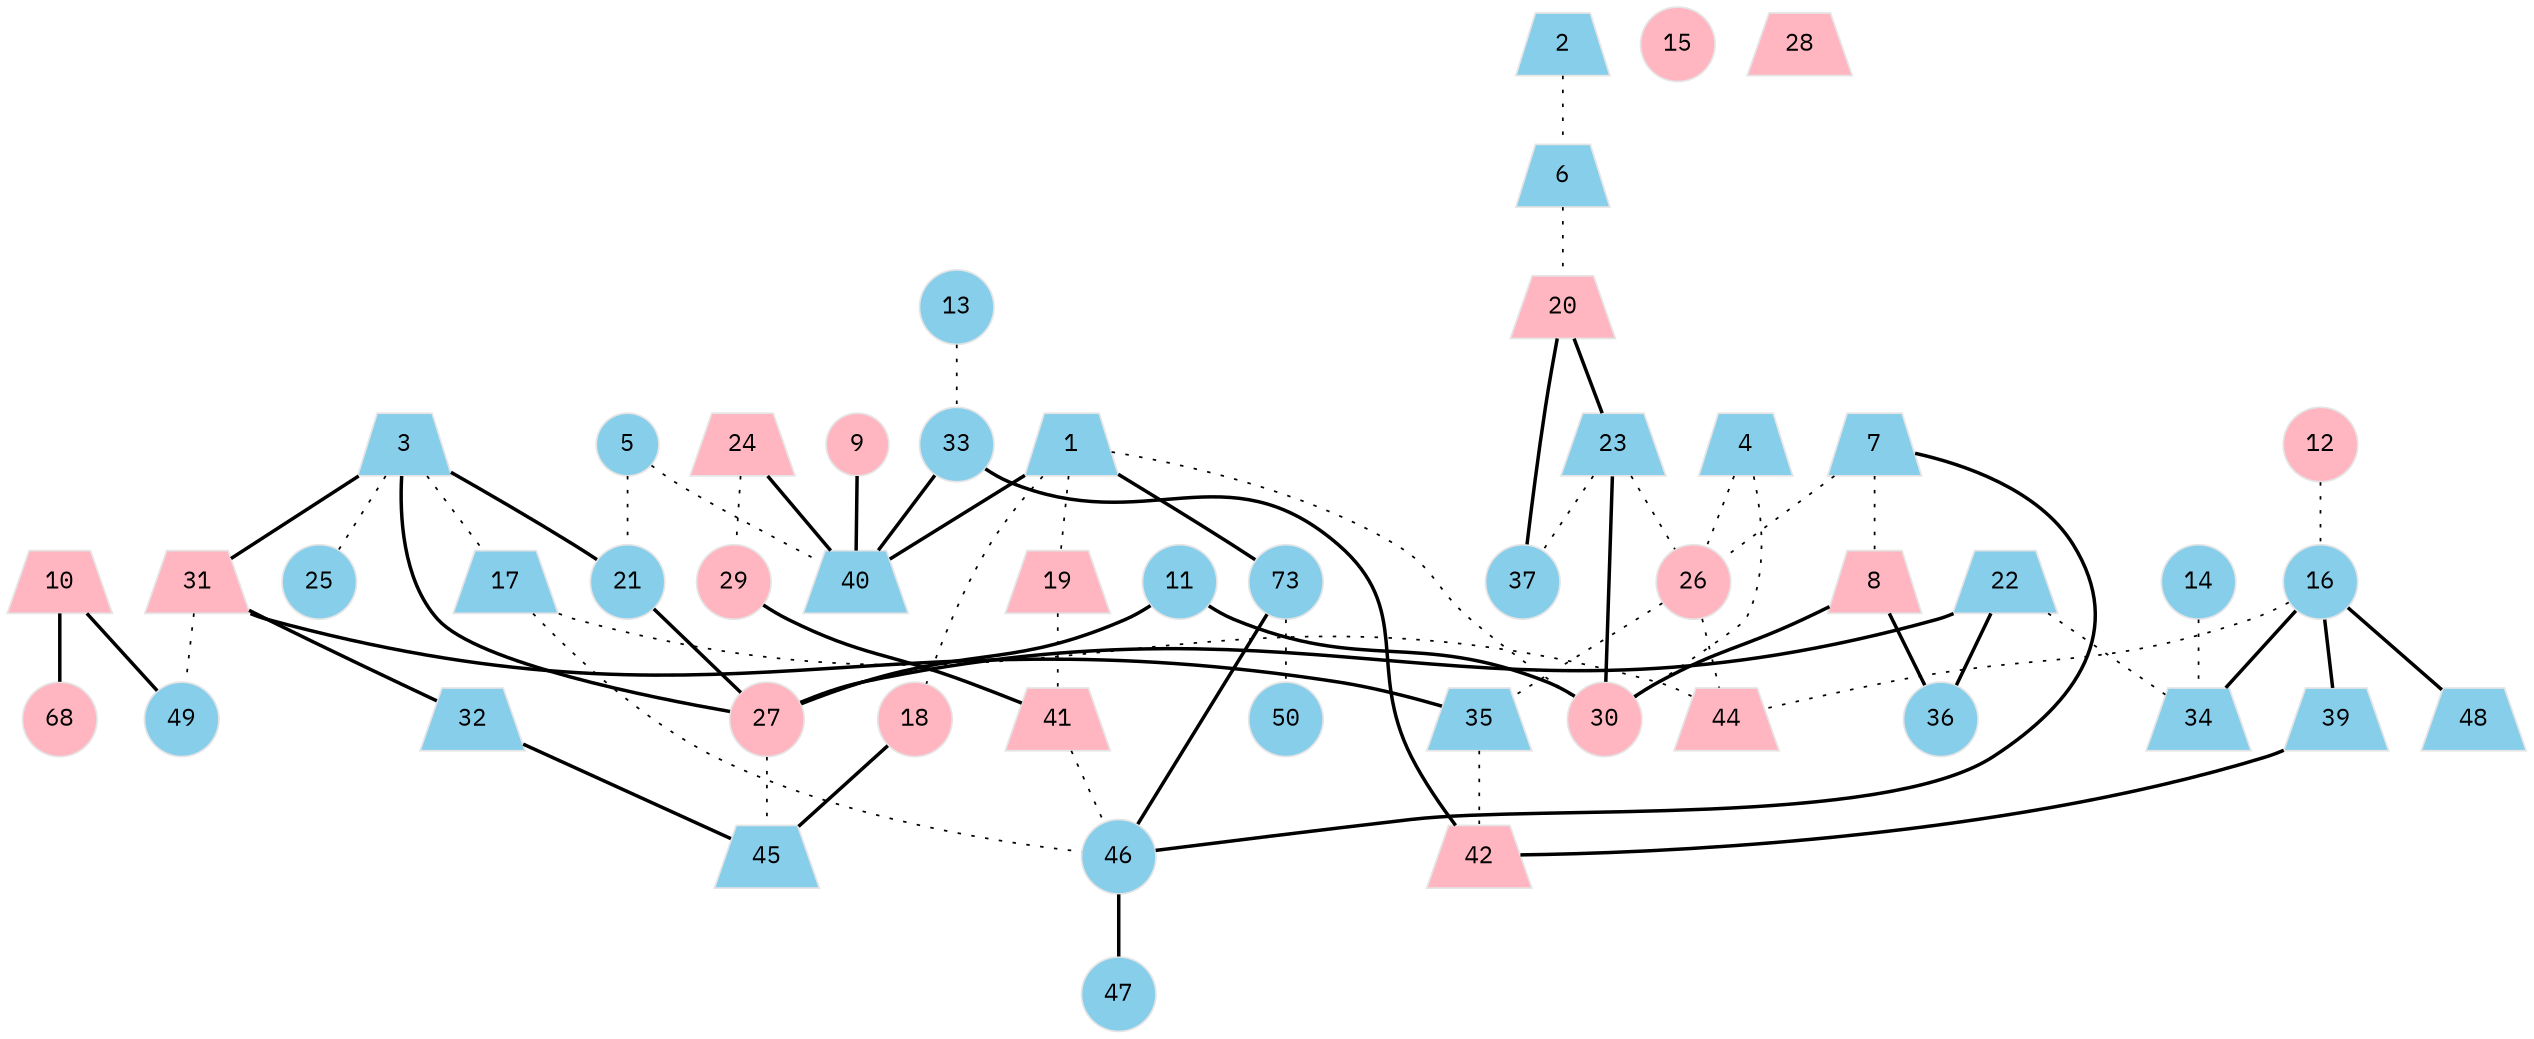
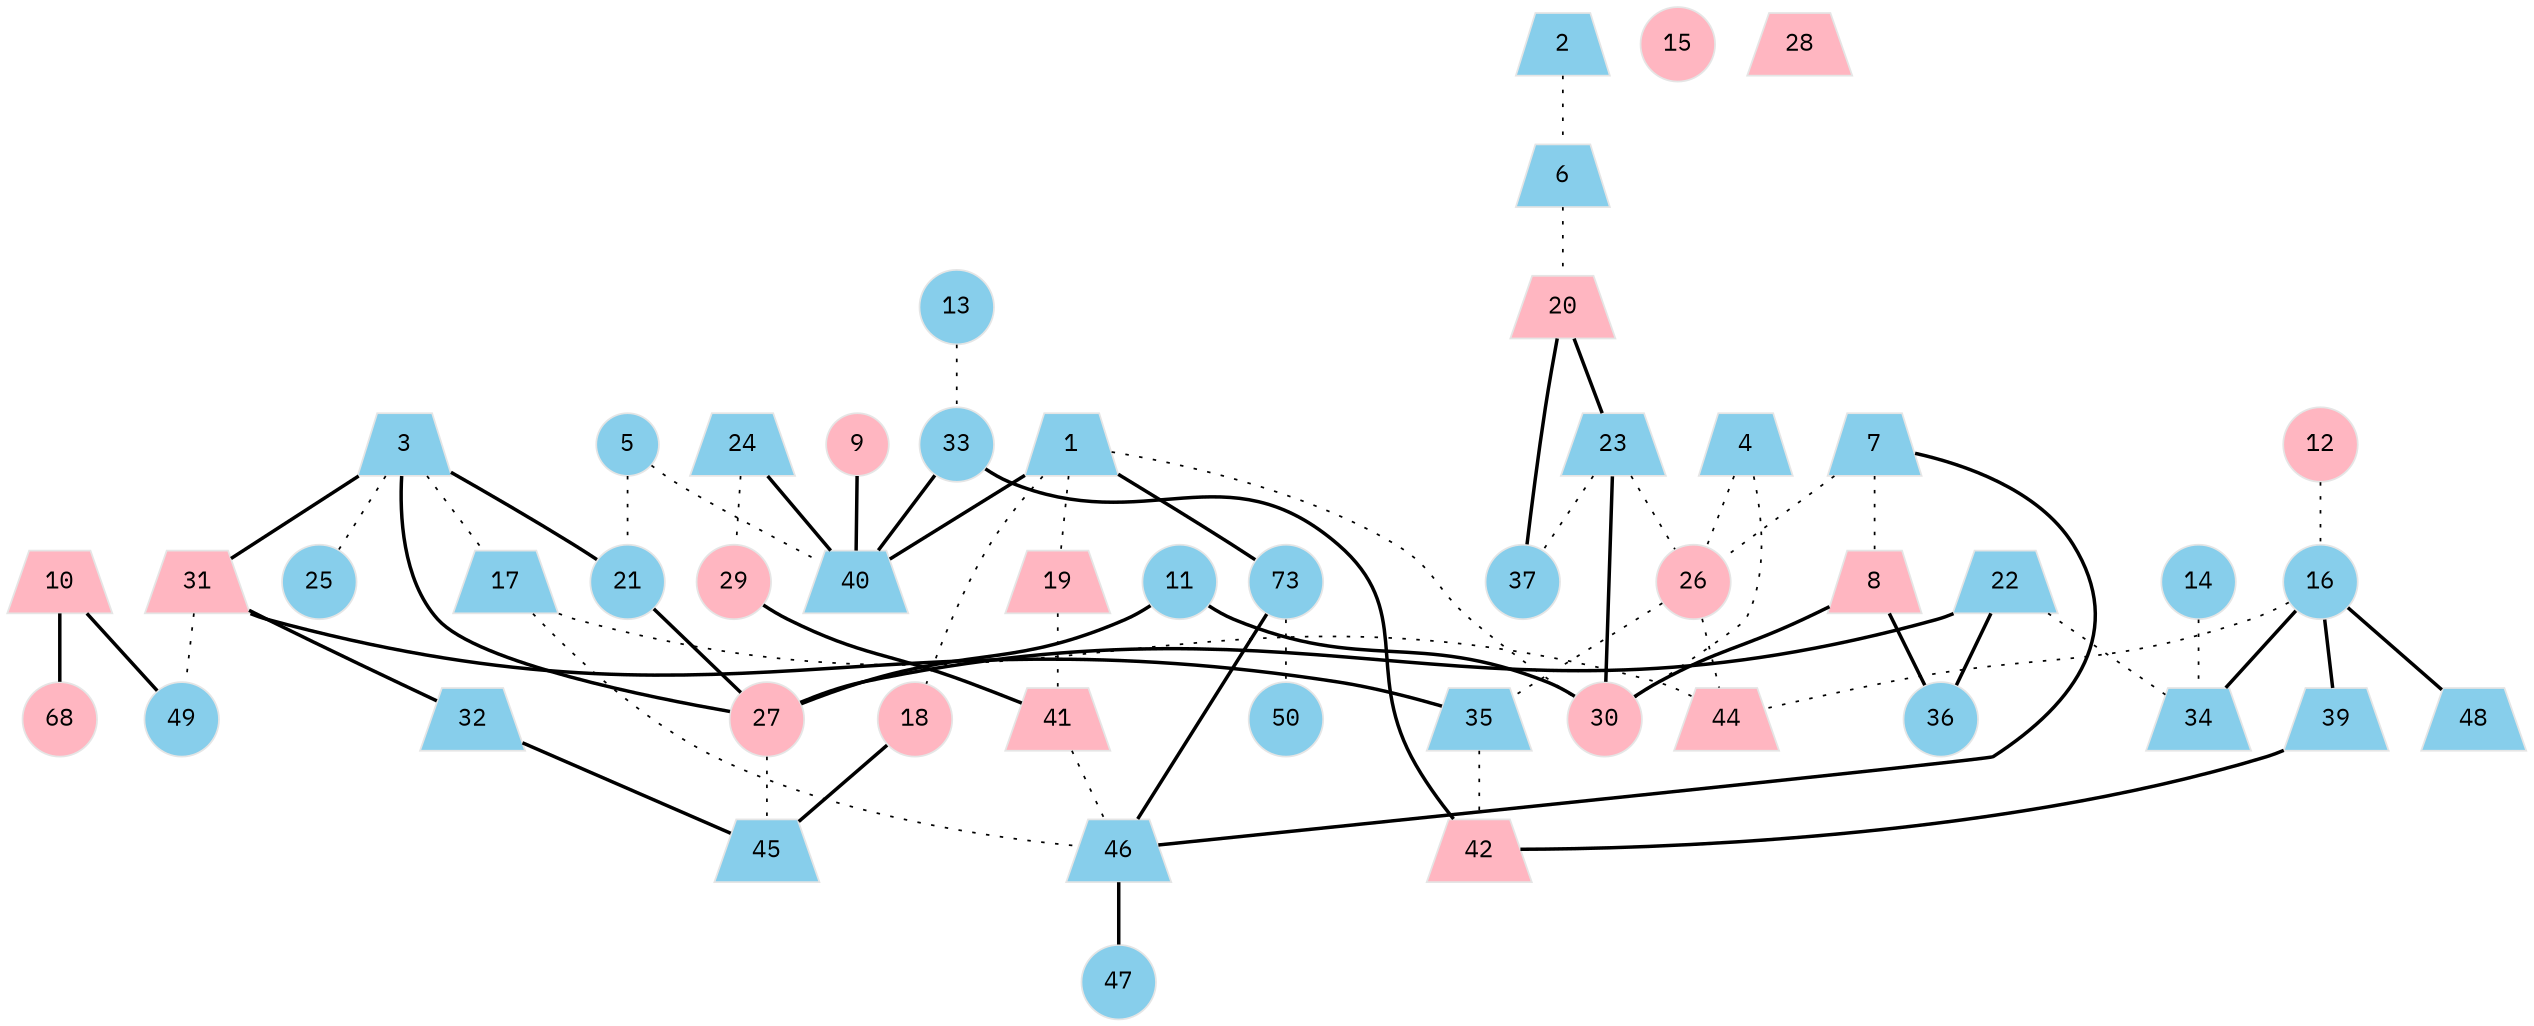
(743, 445) -> (743, 445)
(1119, 857) -> (1119, 851)
